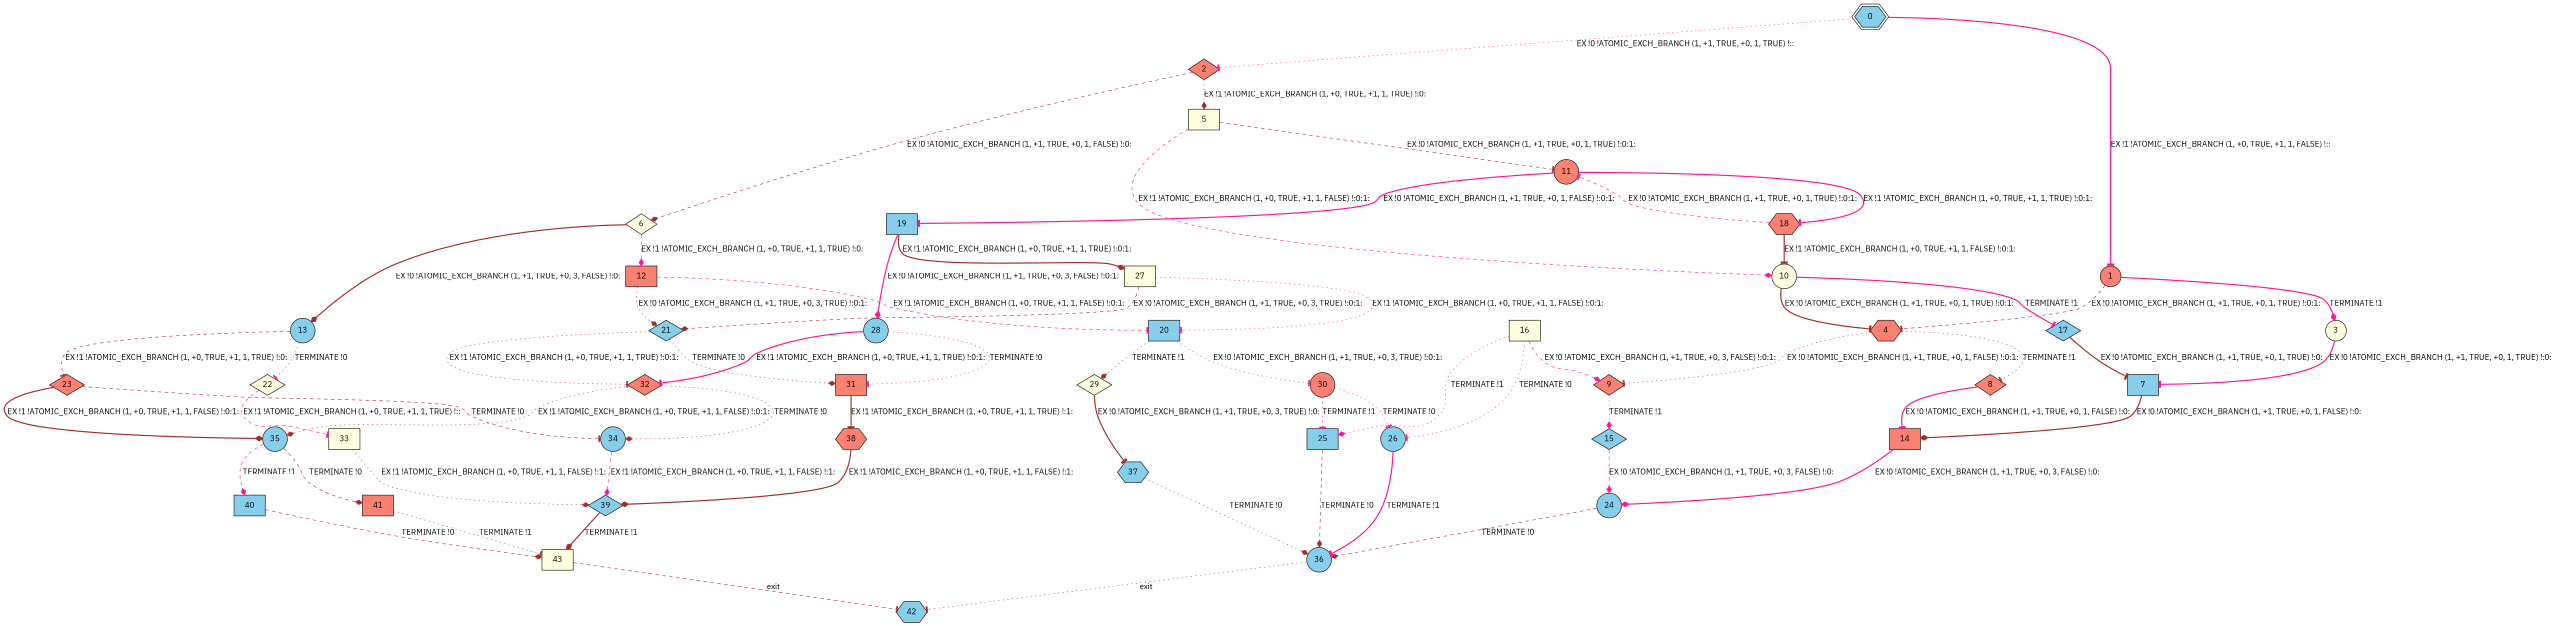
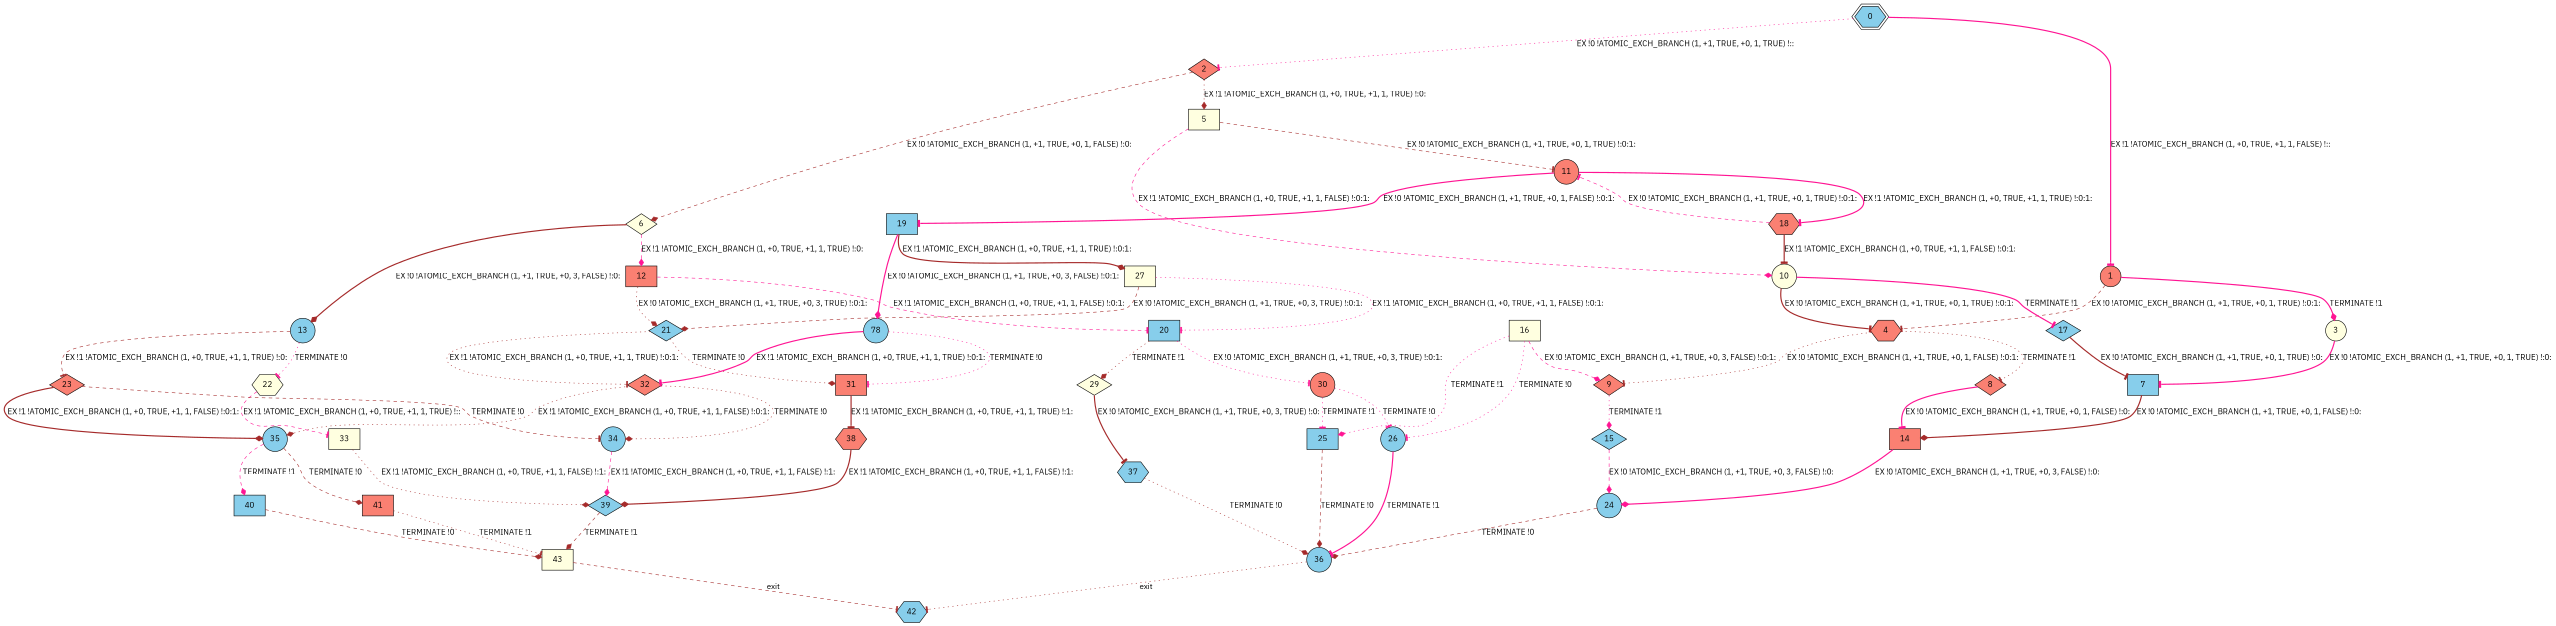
(876, 331) -> (876, 331)
(268, 385) -> (268, 385)
(586, 528) -> (586, 528)
